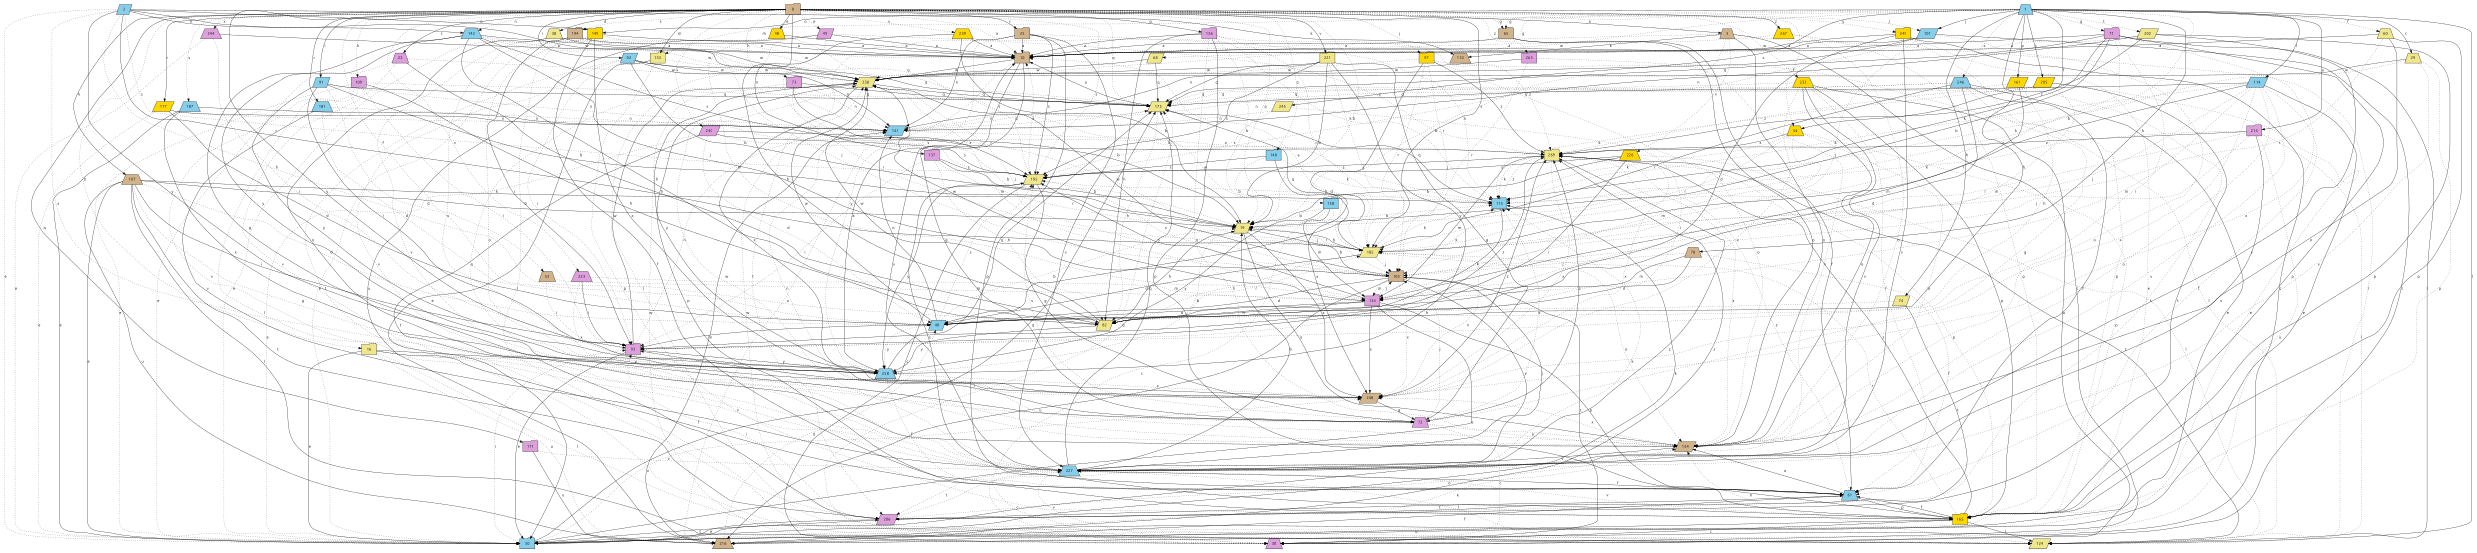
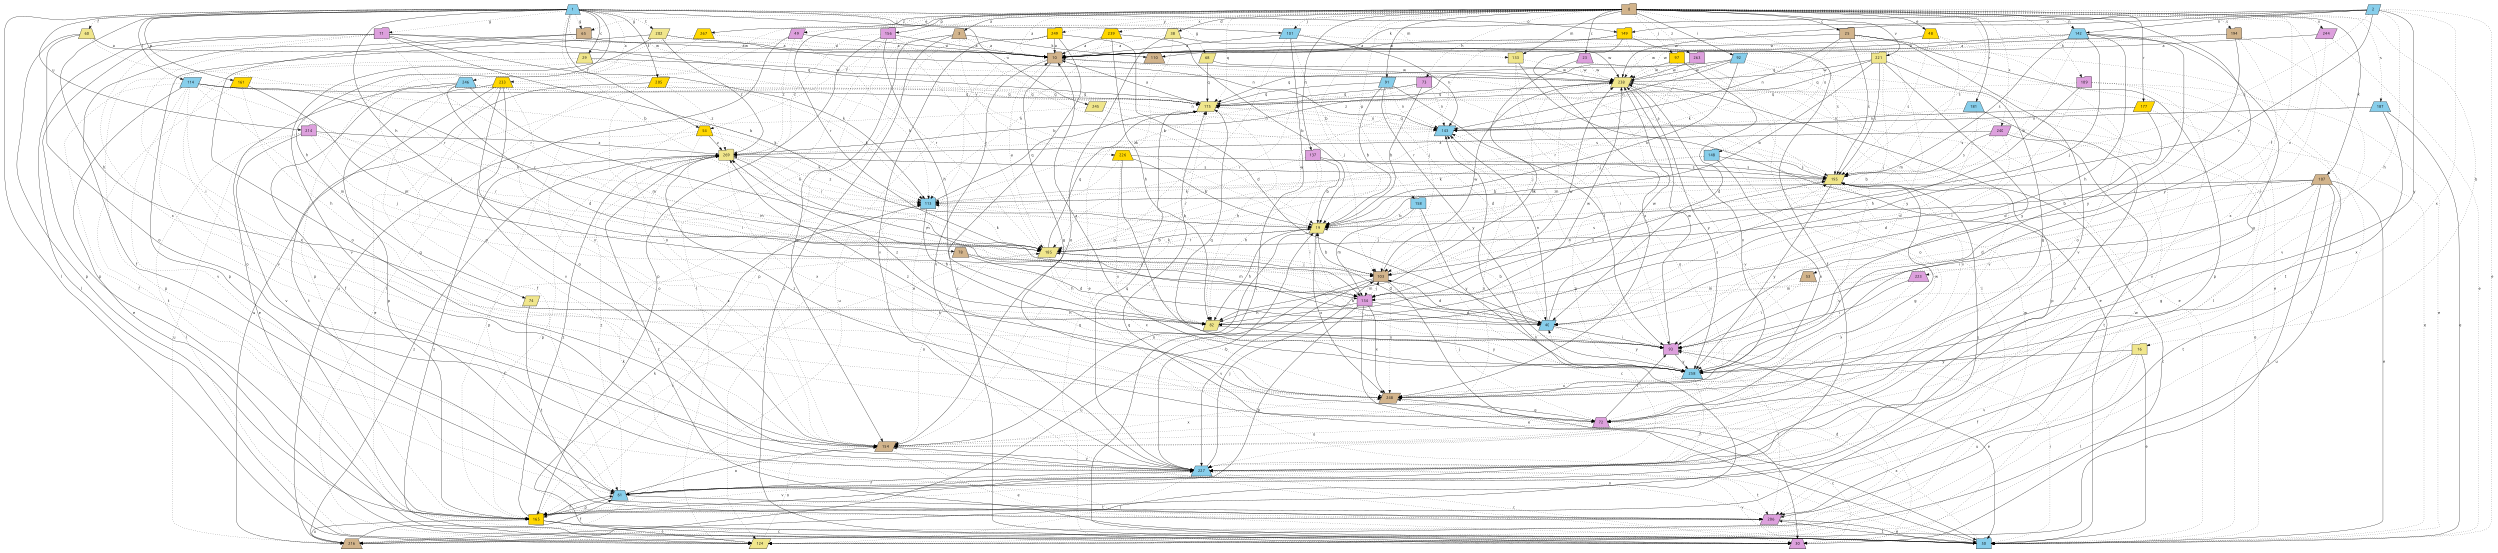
(211, 34) -> (2326, 34)
none -> (1735, 202)
(530, 447) -> none
